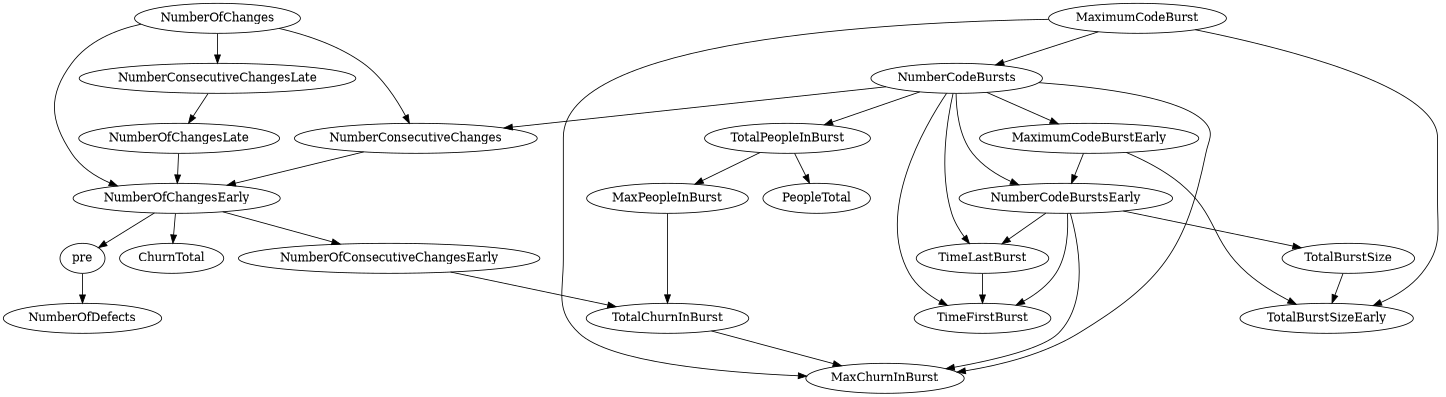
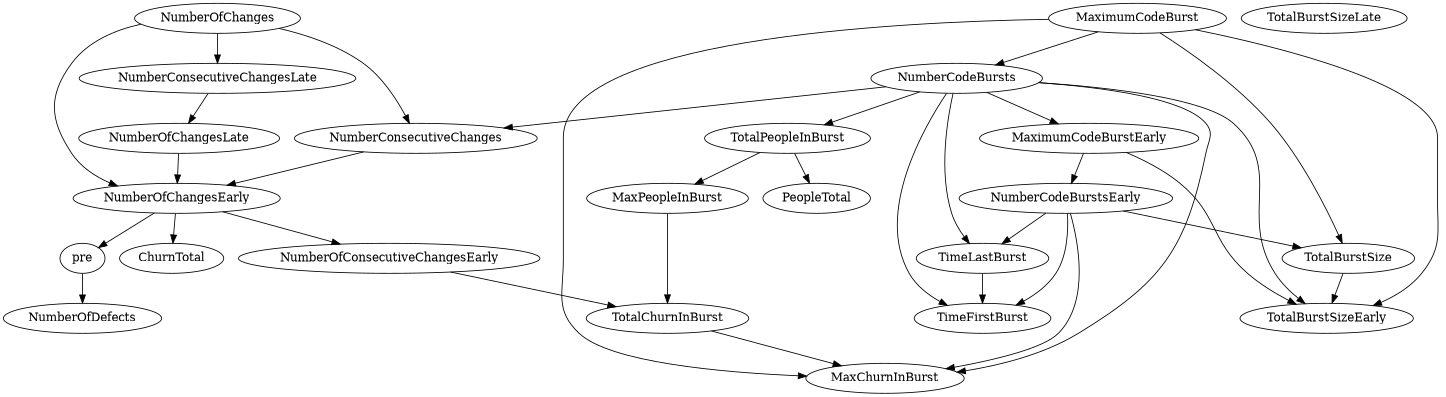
none -> (1324, 18)
none -> (1267, 119)
(968, 147) -> (1231, 122)
